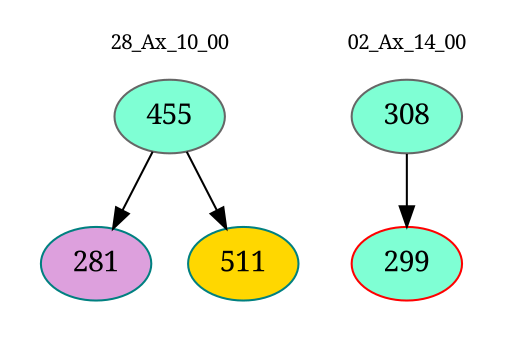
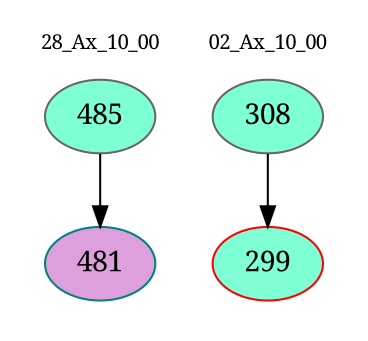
(407, 44) -> (268, 44)
(170, 117) -> (100, 117)
(96, 264) -> (100, 264)
(243, 264) -> none
